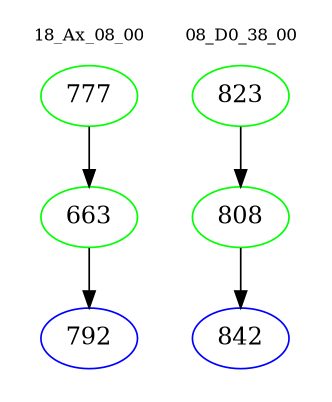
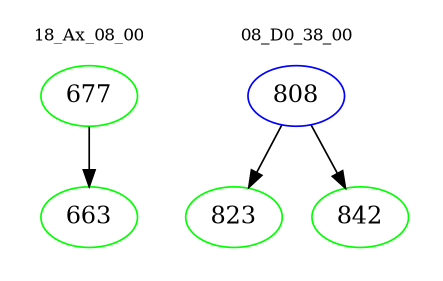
(89, 96) -> (89, 96)
(241, 148) -> (269, 149)
(241, 217) -> (296, 96)
(89, 338) -> none
(241, 338) -> (360, 217)
